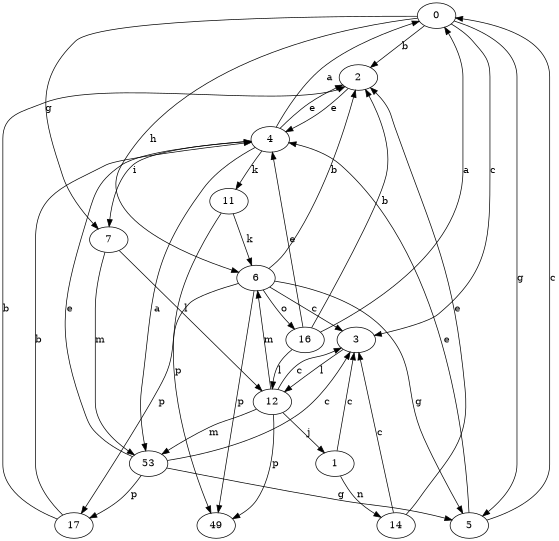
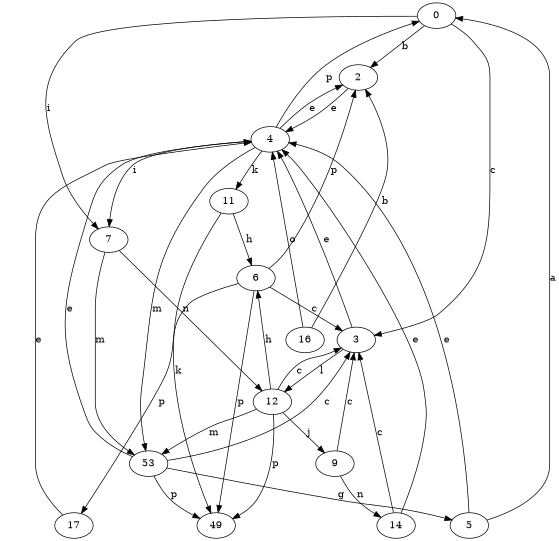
(330, 78) -> (330, 78)
(179, 103) -> none
(49, 108) -> (49, 108)
(3, 165) -> none
(334, 170) -> (334, 170)
(453, 212) -> none
(250, 240) -> (250, 240)
(293, 240) -> (293, 240)
none -> (319, 241)
(517, 254) -> none
(553, 278) -> (553, 278)
(276, 308) -> none
(157, 309) -> (157, 309)
(186, 309) -> (186, 309)
(455, 317) -> (398, 321)
(39, 340) -> (39, 340)
(269, 340) -> (269, 340)
(404, 360) -> none
(279, 364) -> none
(178, 371) -> (178, 371)
(335, 464) -> (335, 464)
(121, 498) -> (170, 499)
